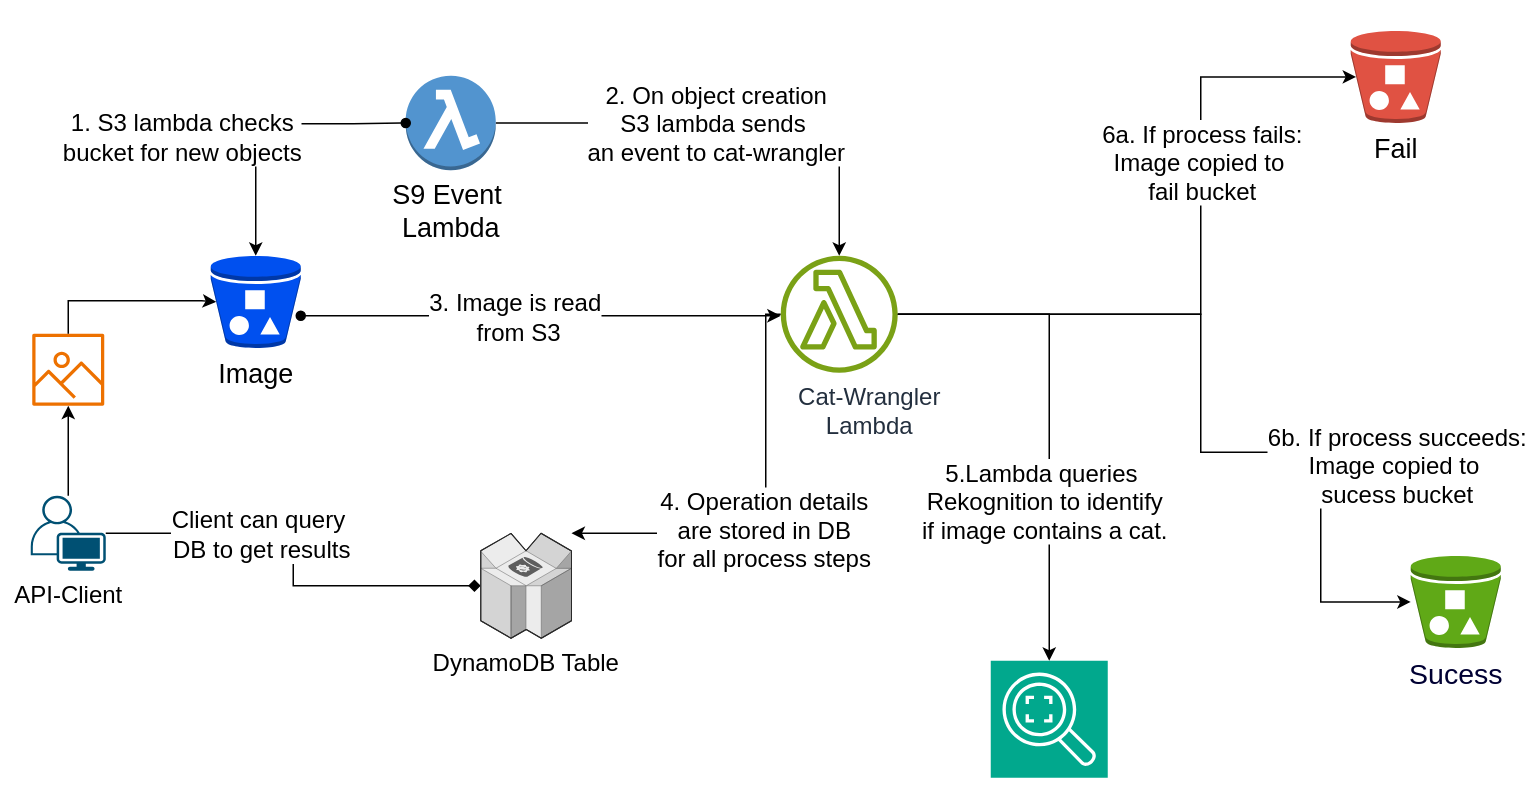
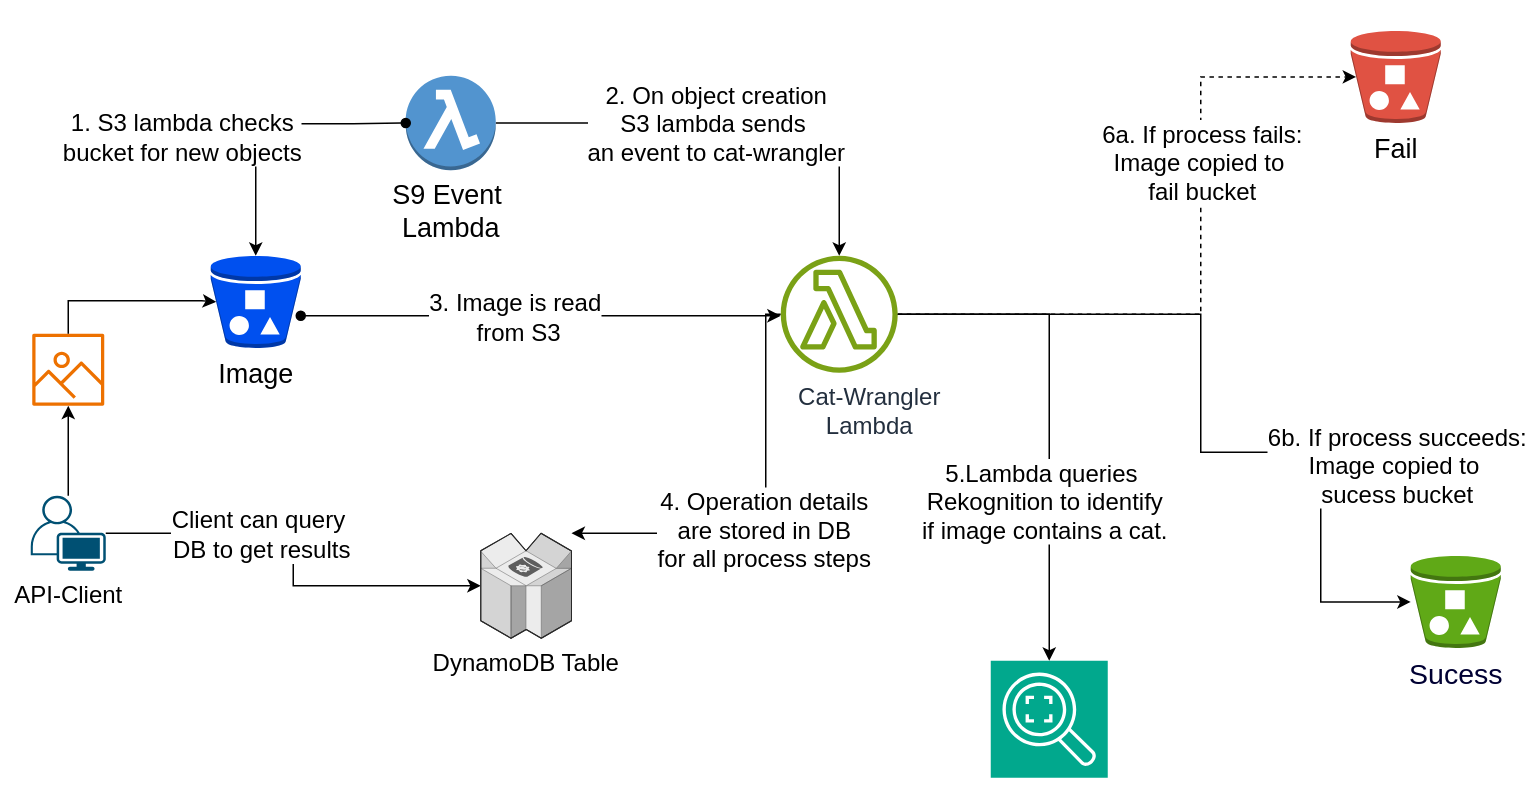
(1251, 77) -> (1251, 77)
(468, 586) -> (469, 586)
